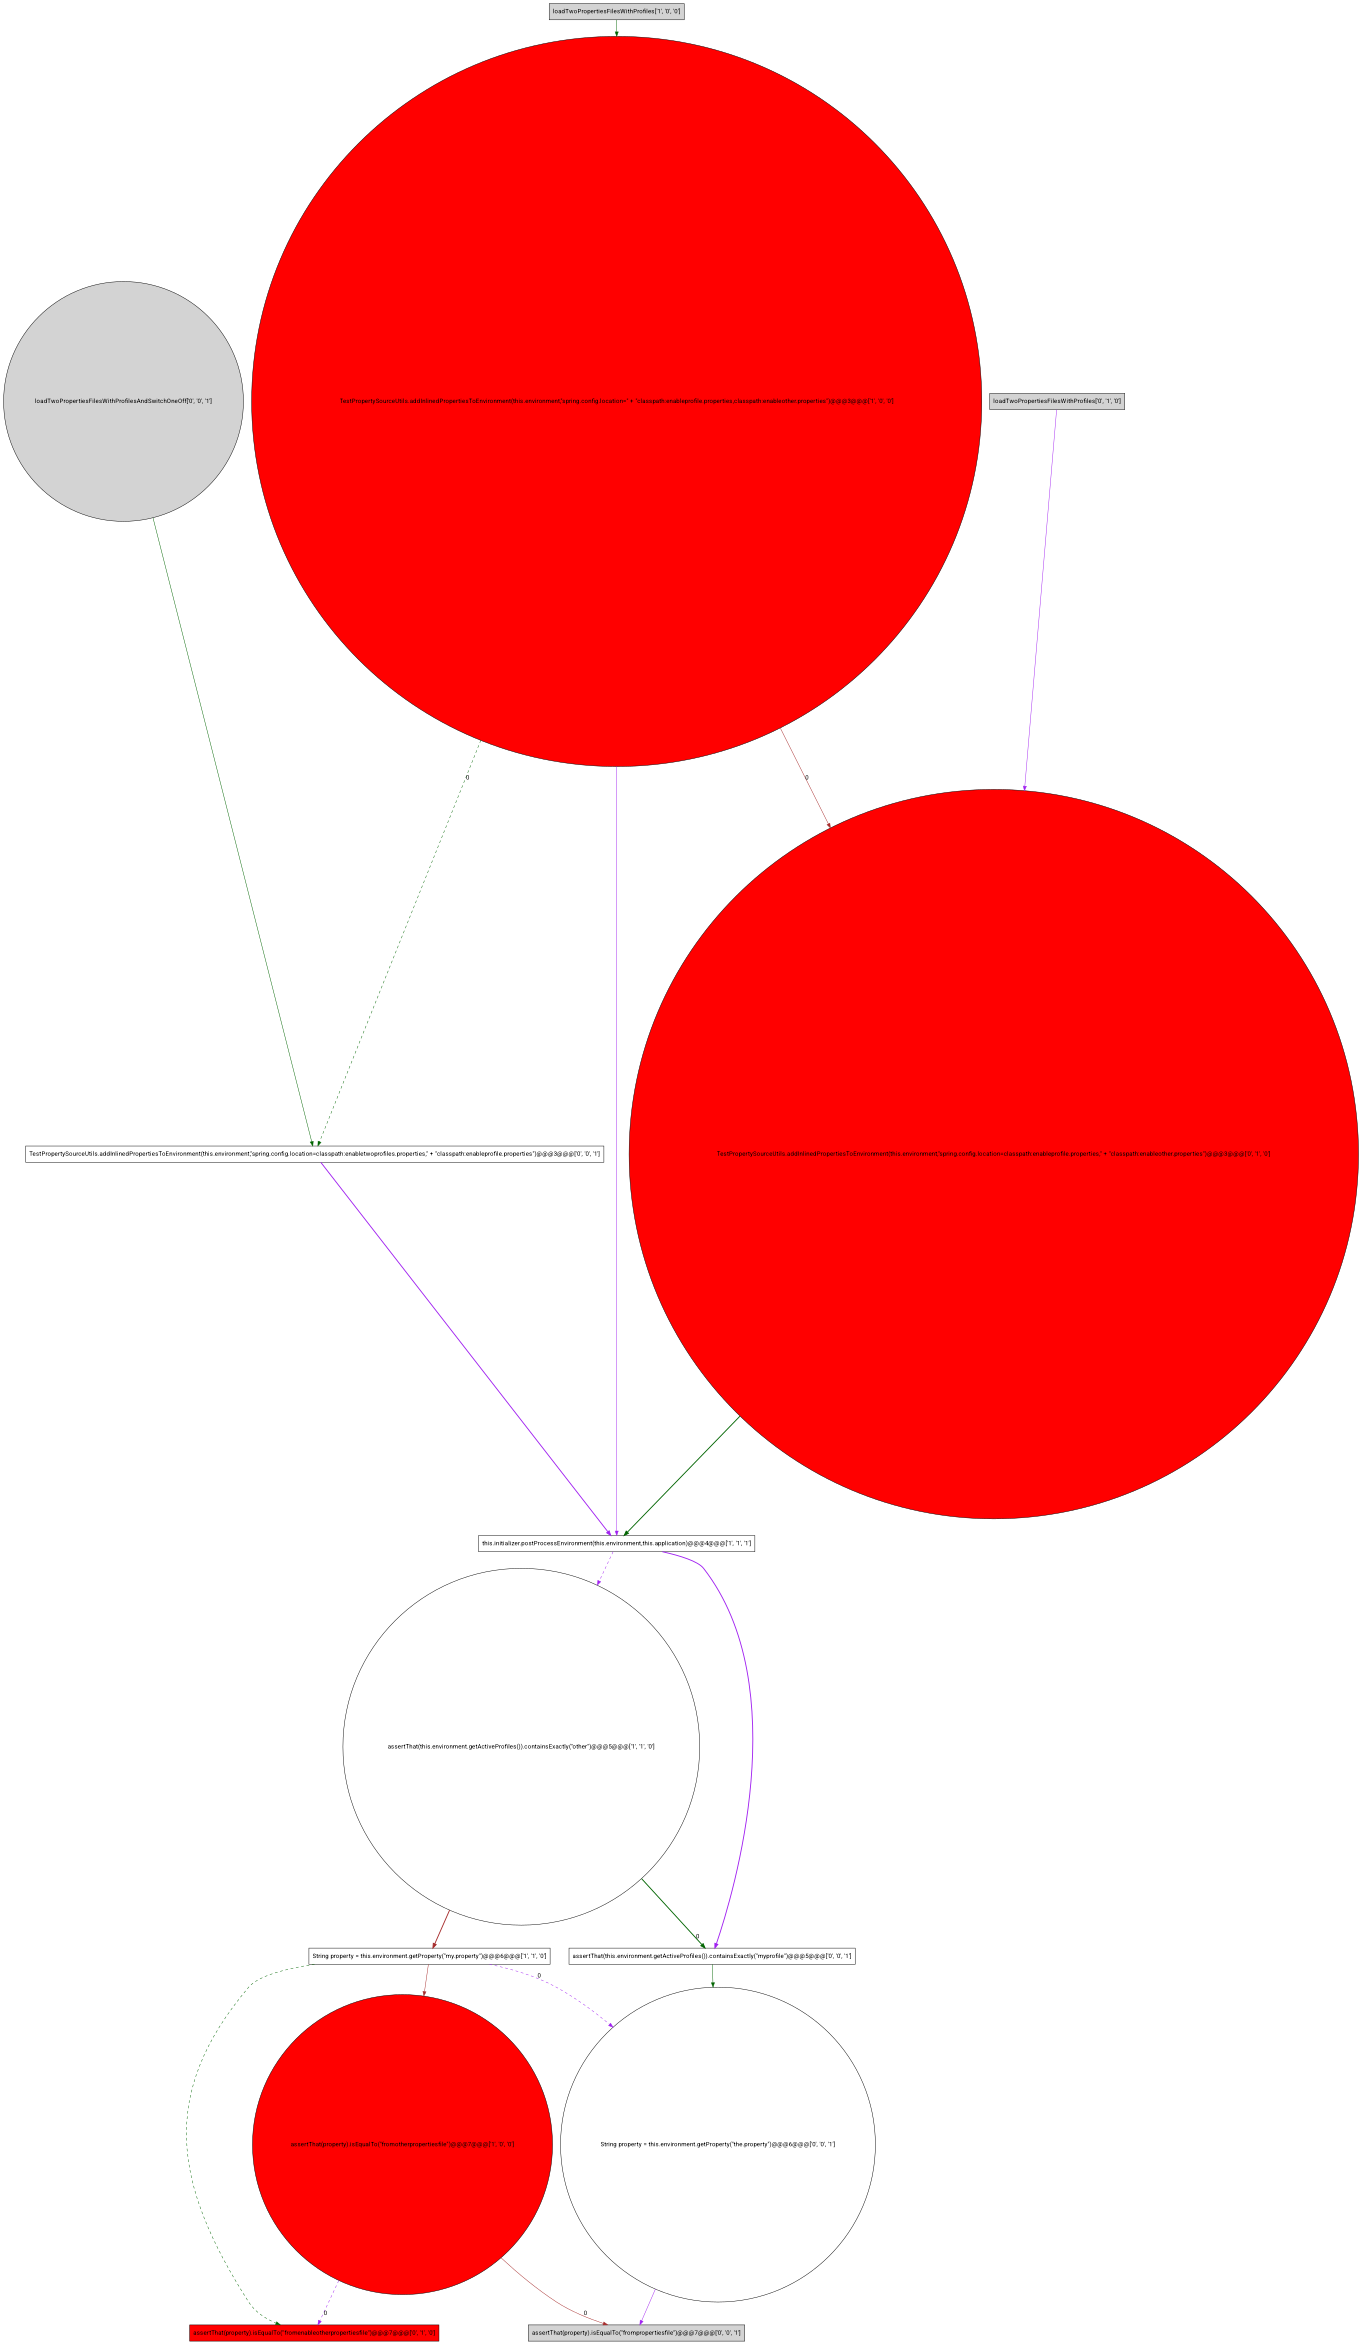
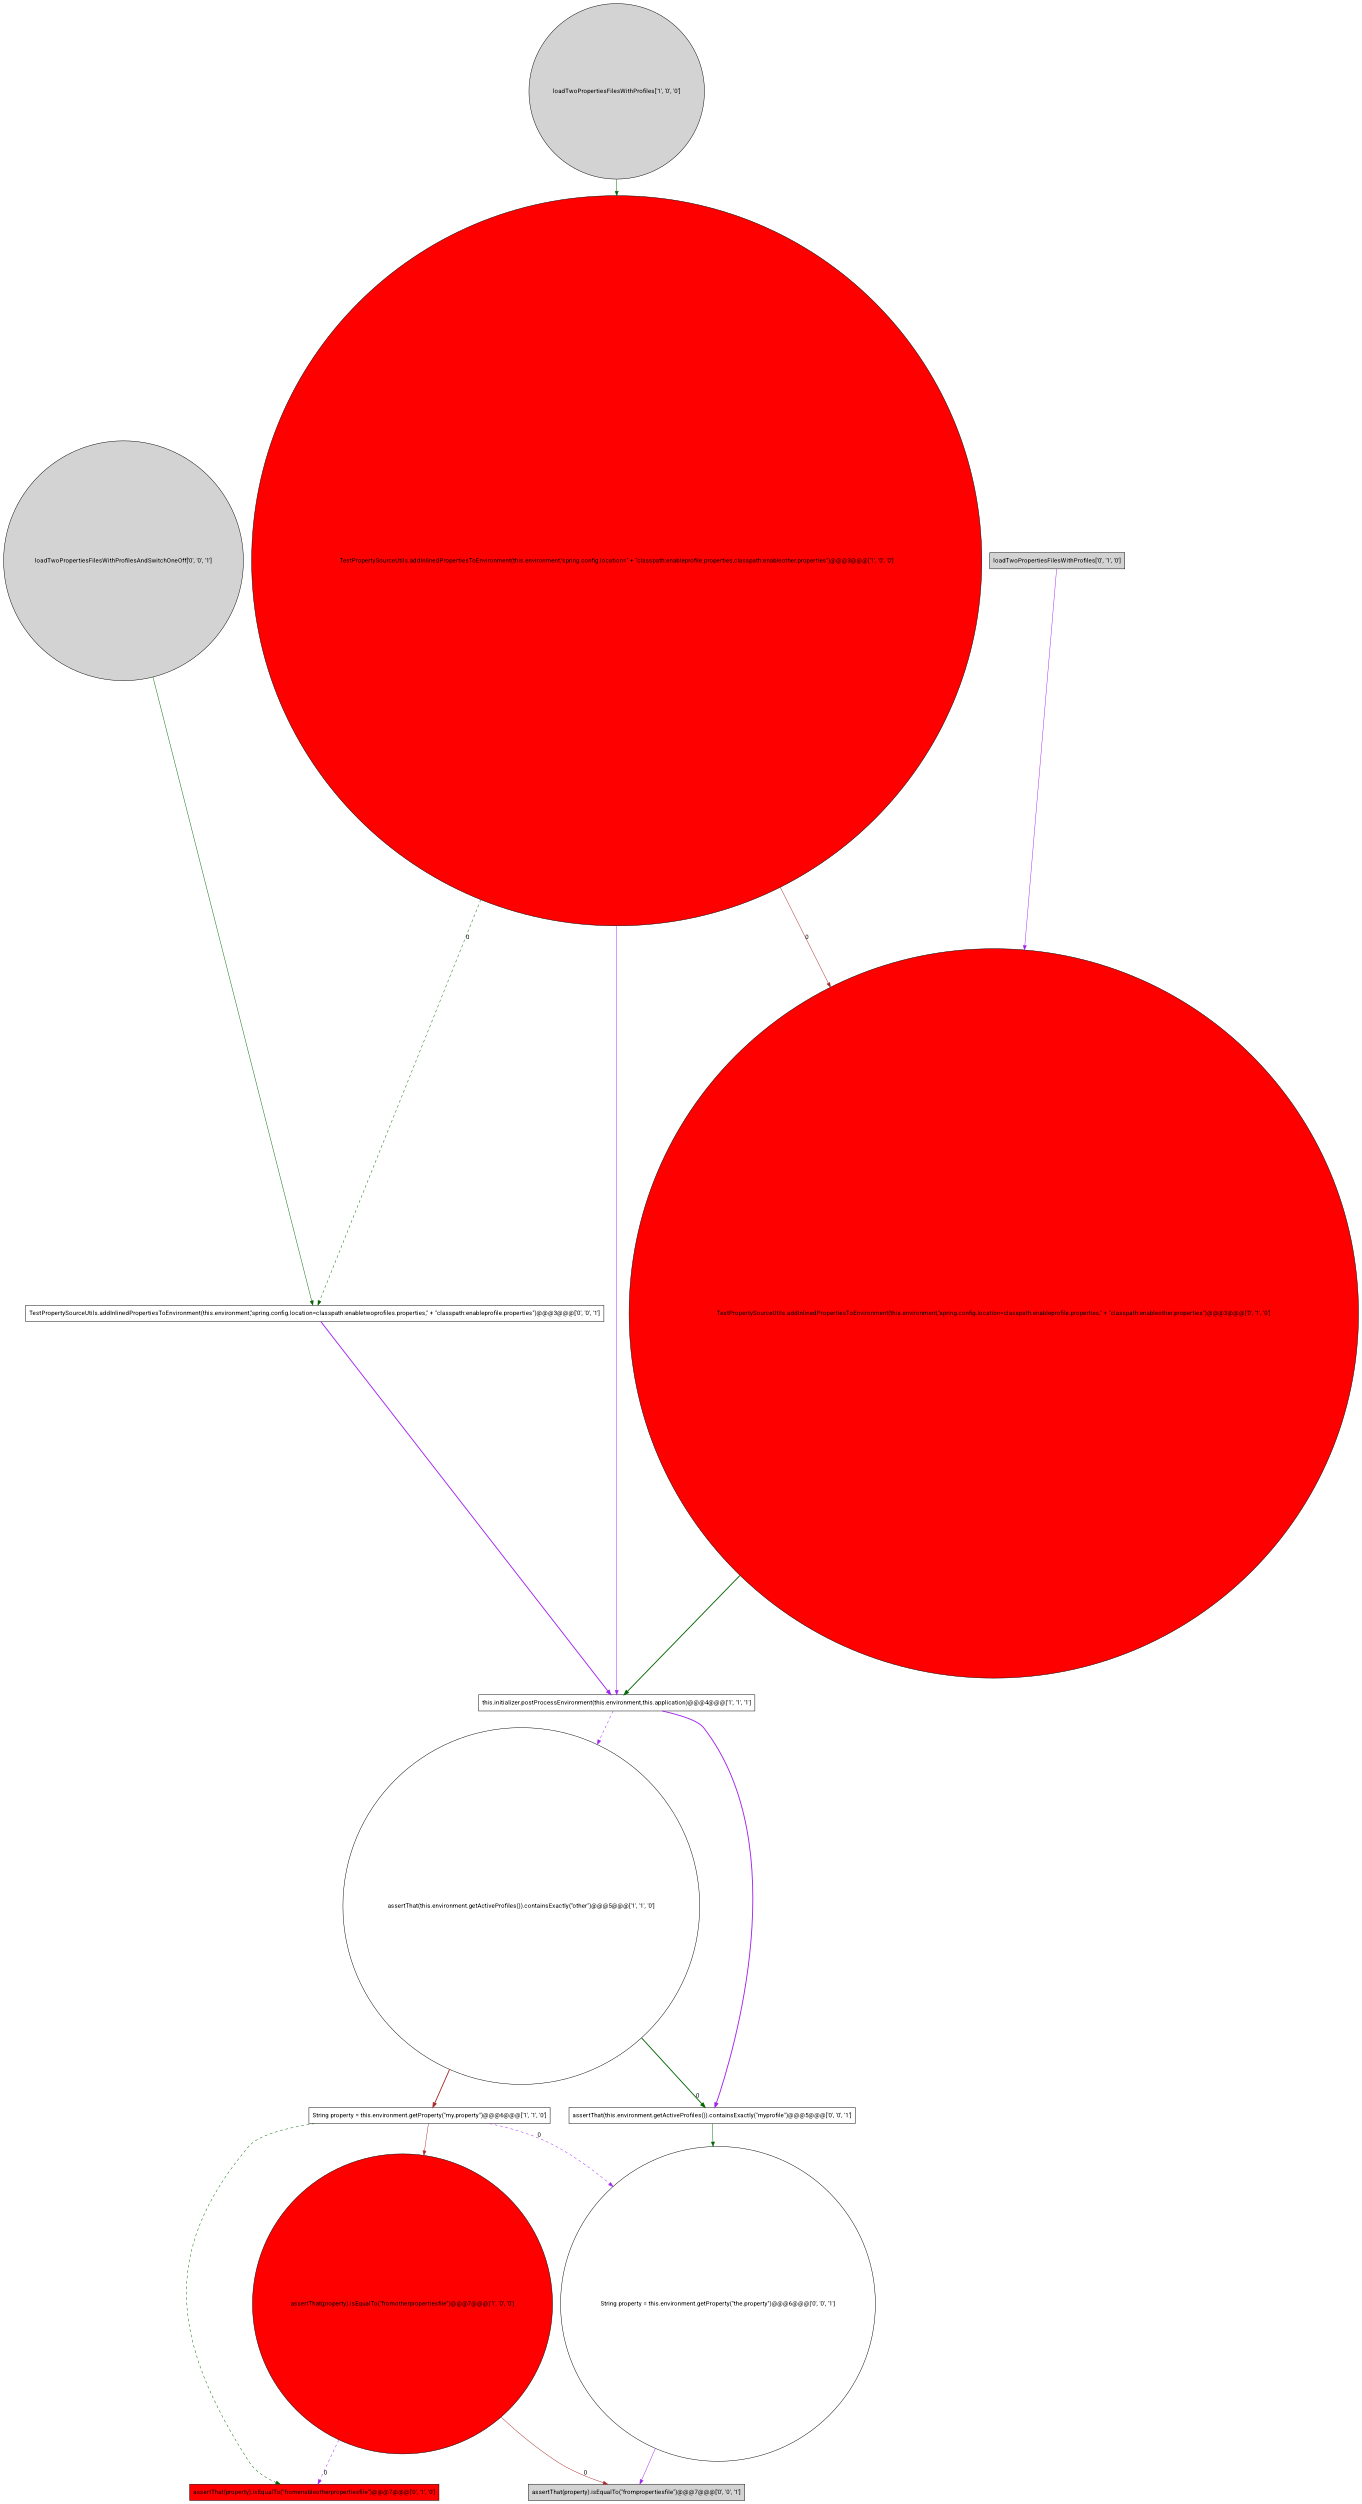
(617, 12) -> (617, 91)
